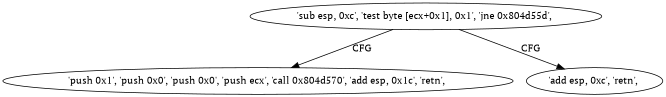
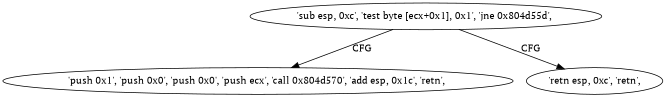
(595, 81) -> (595, 81)
